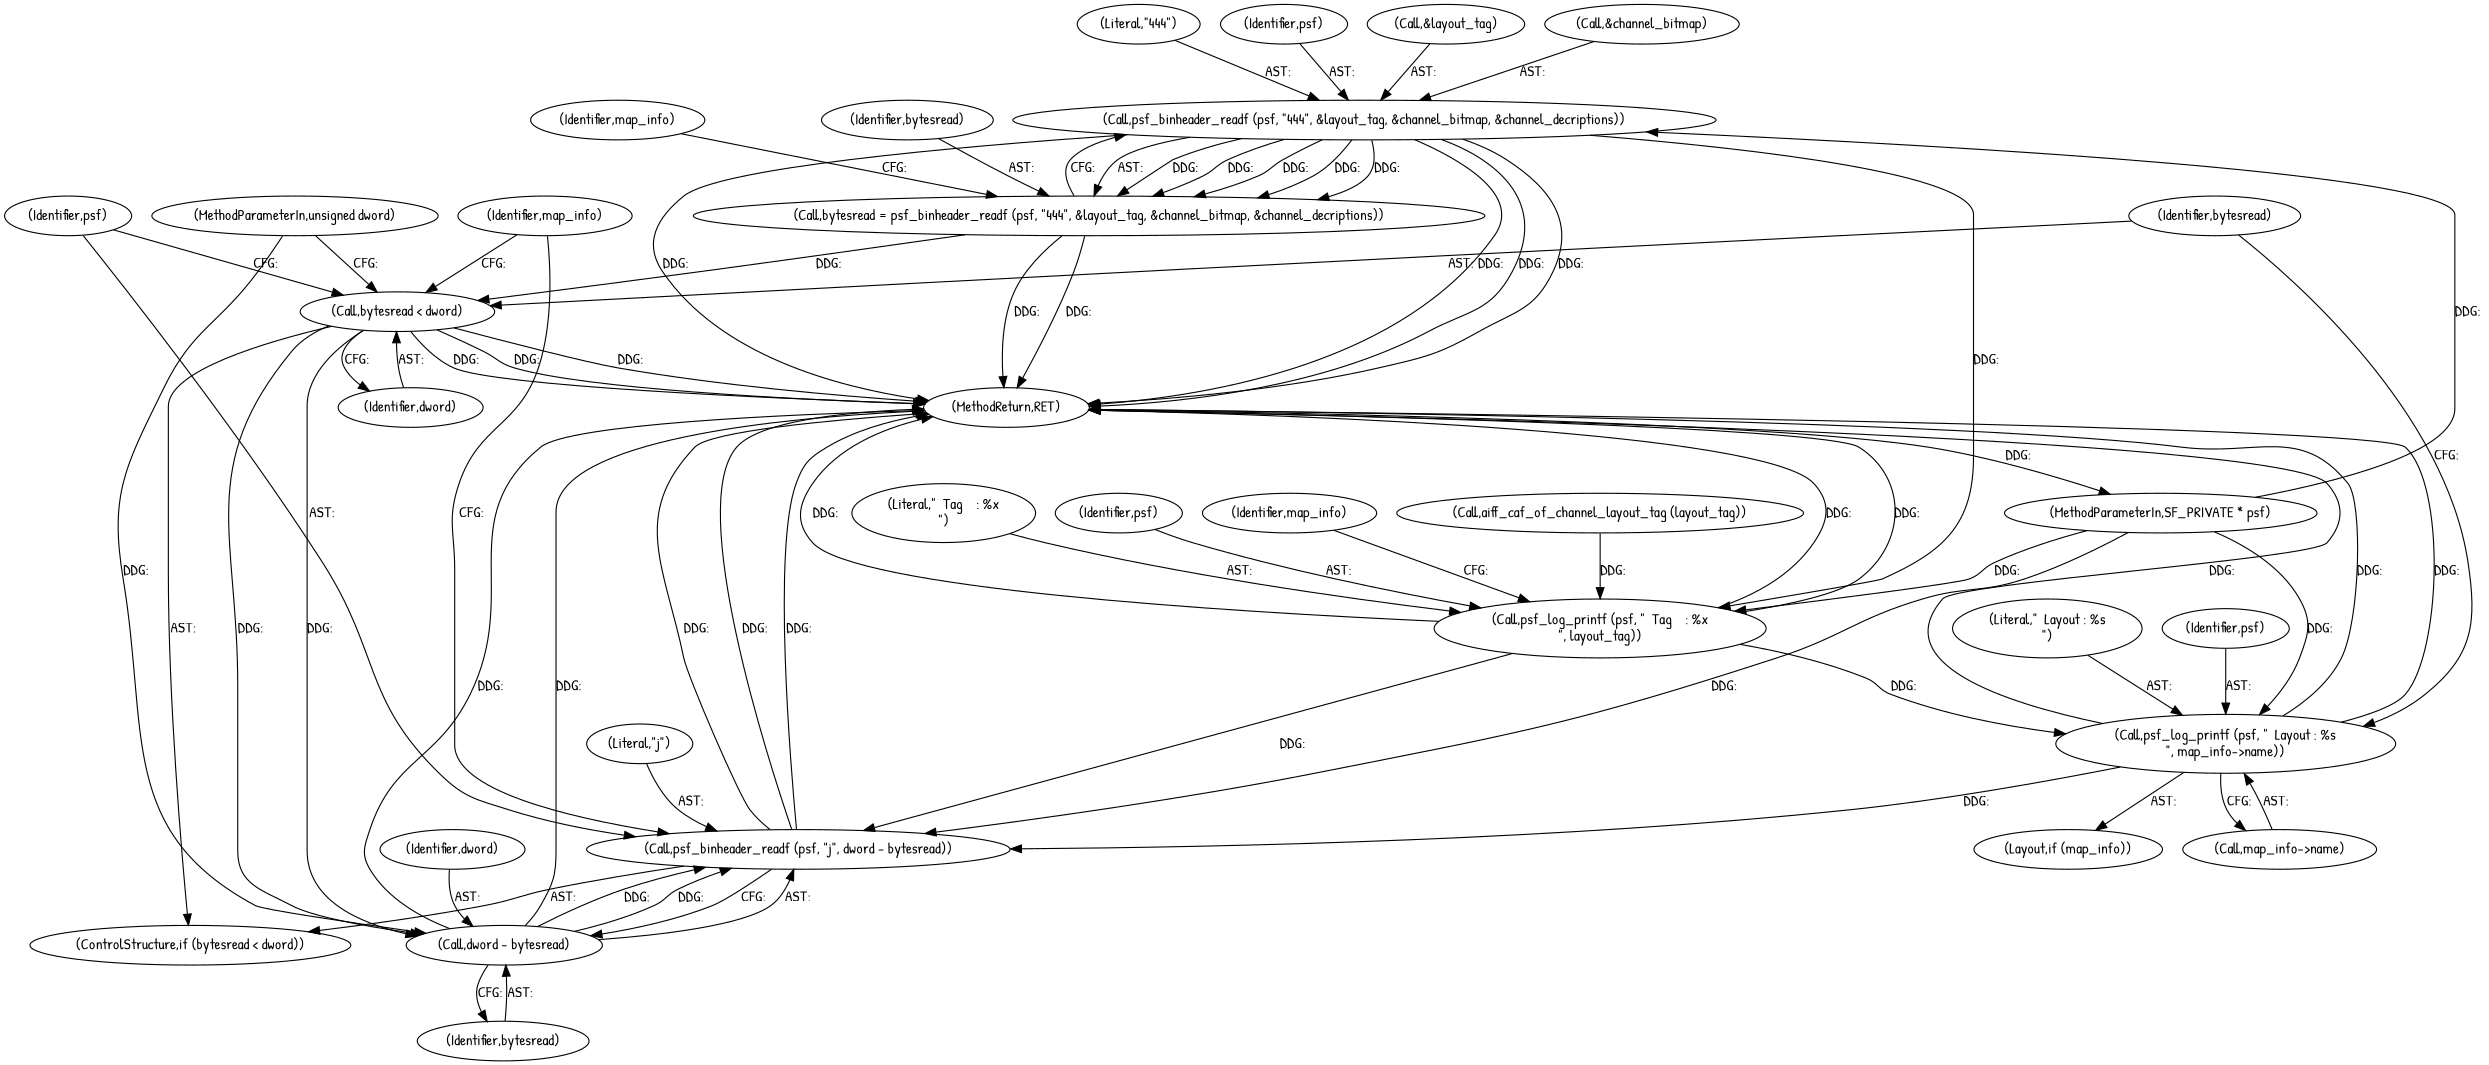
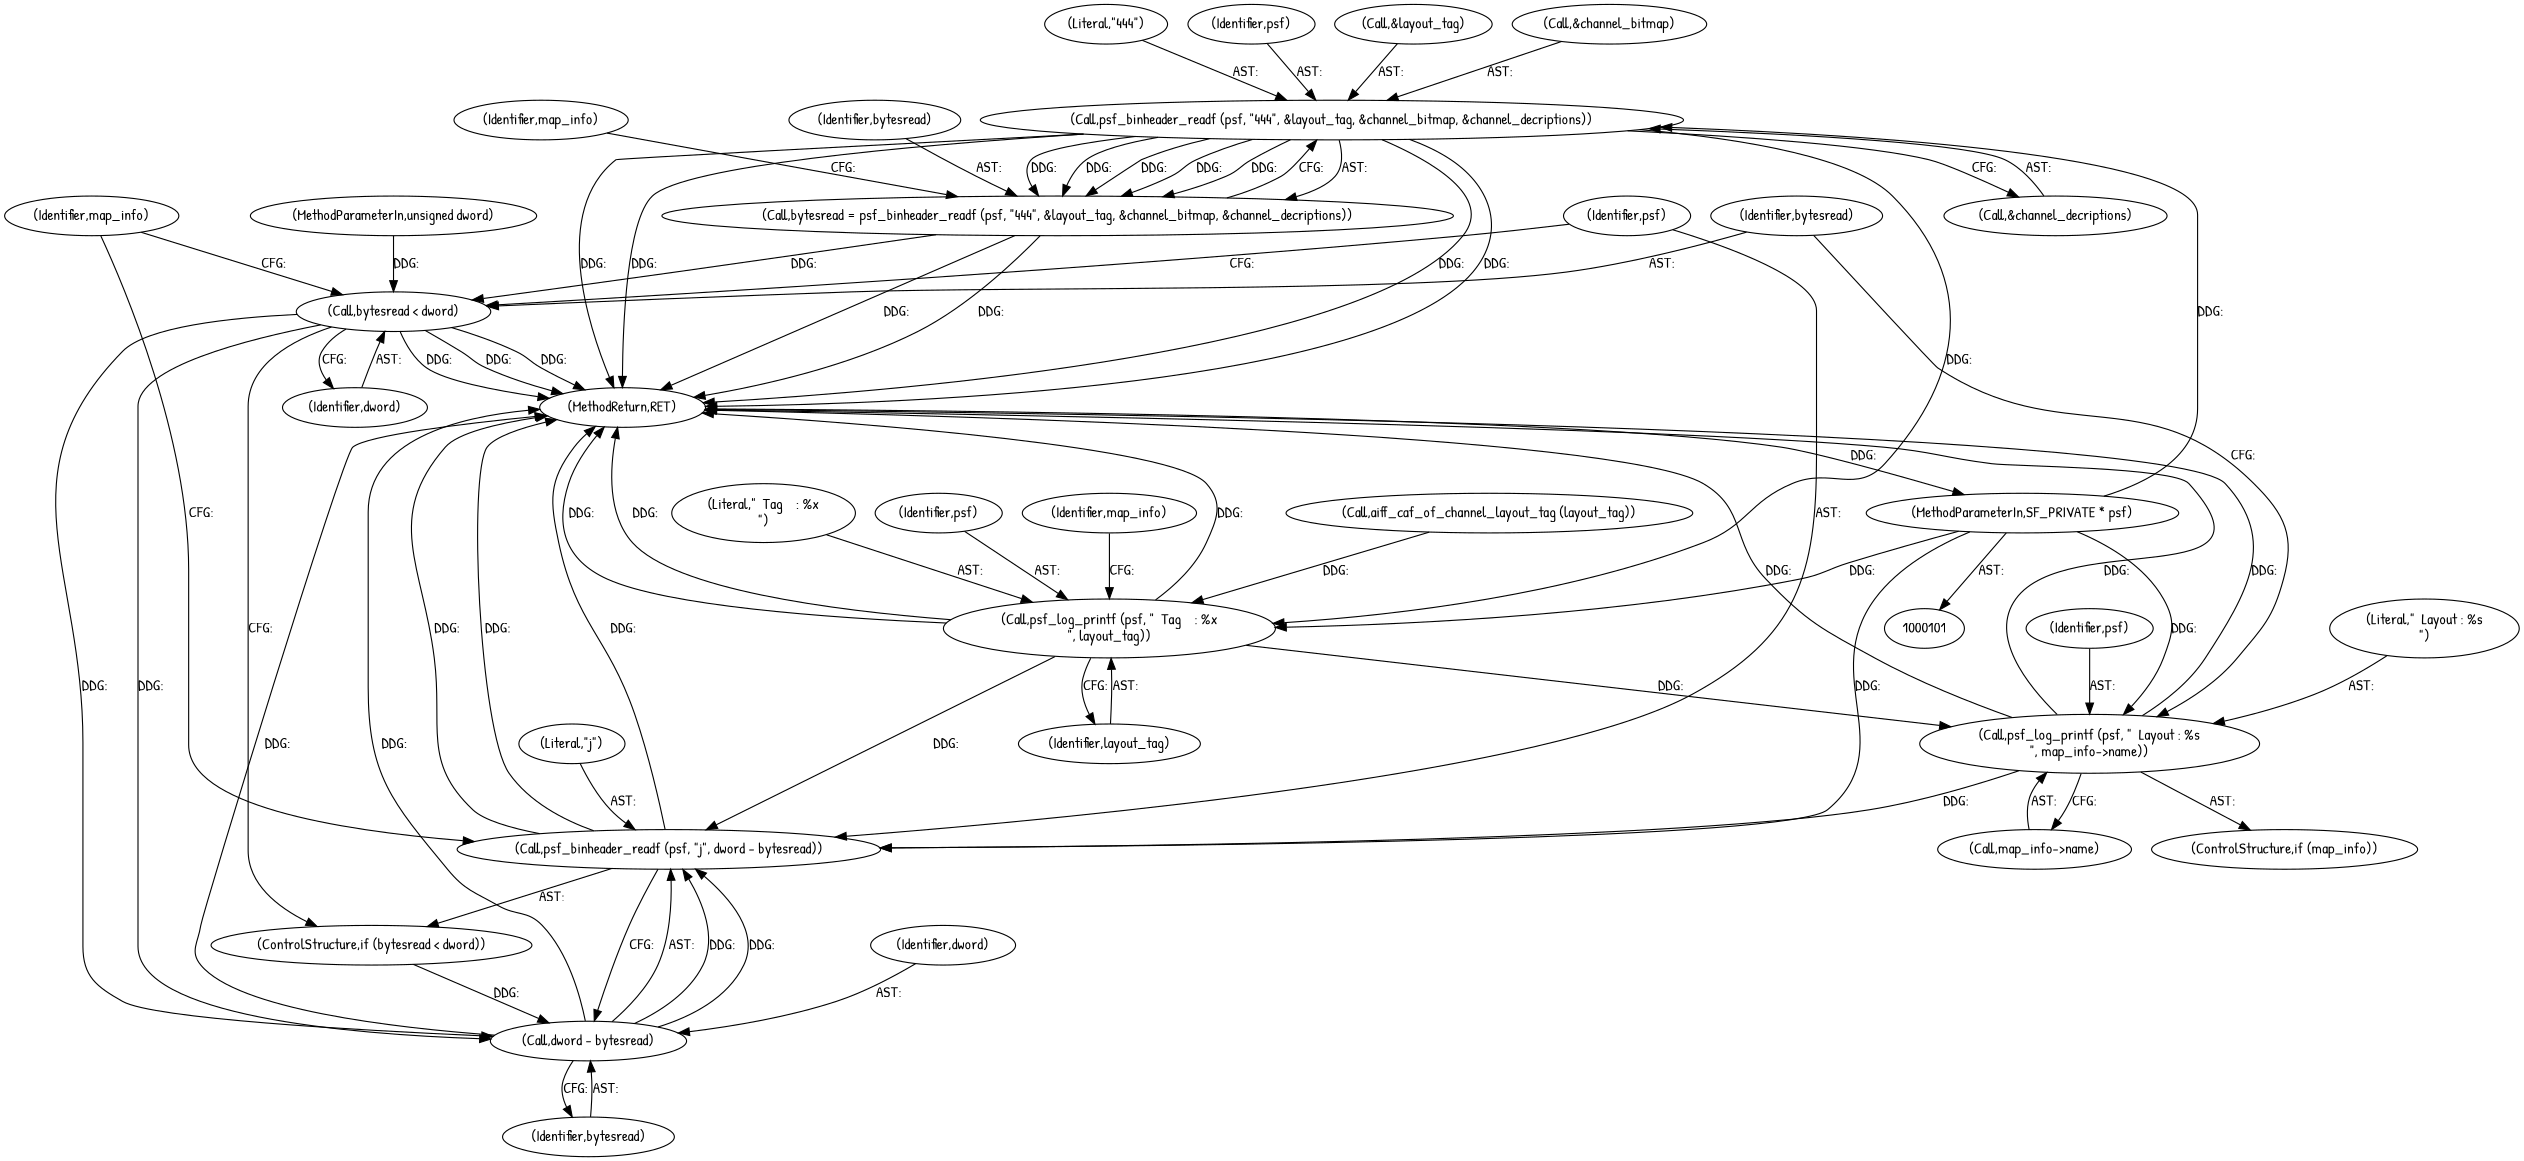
none -> (2056, 216)
(368, 264) -> (408, 264)
(185, 628) -> (262, 628)
none -> (1924, 628)
(132, 648) -> (476, 991)
none -> (1109, 744)
(2068, 849) -> (2285, 849)
